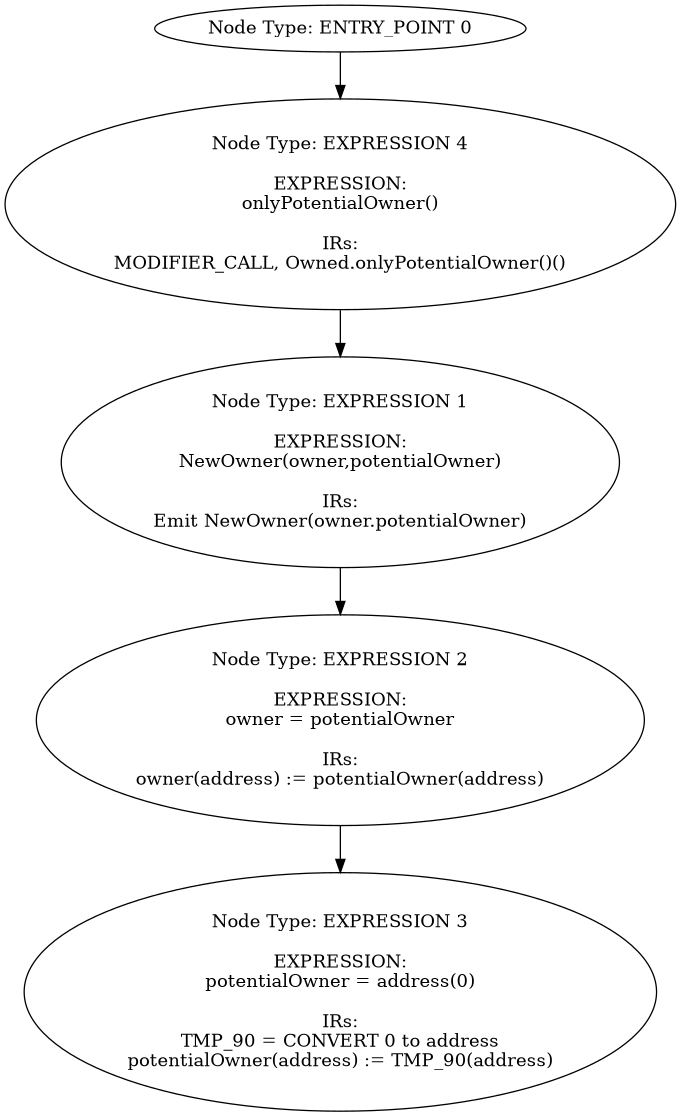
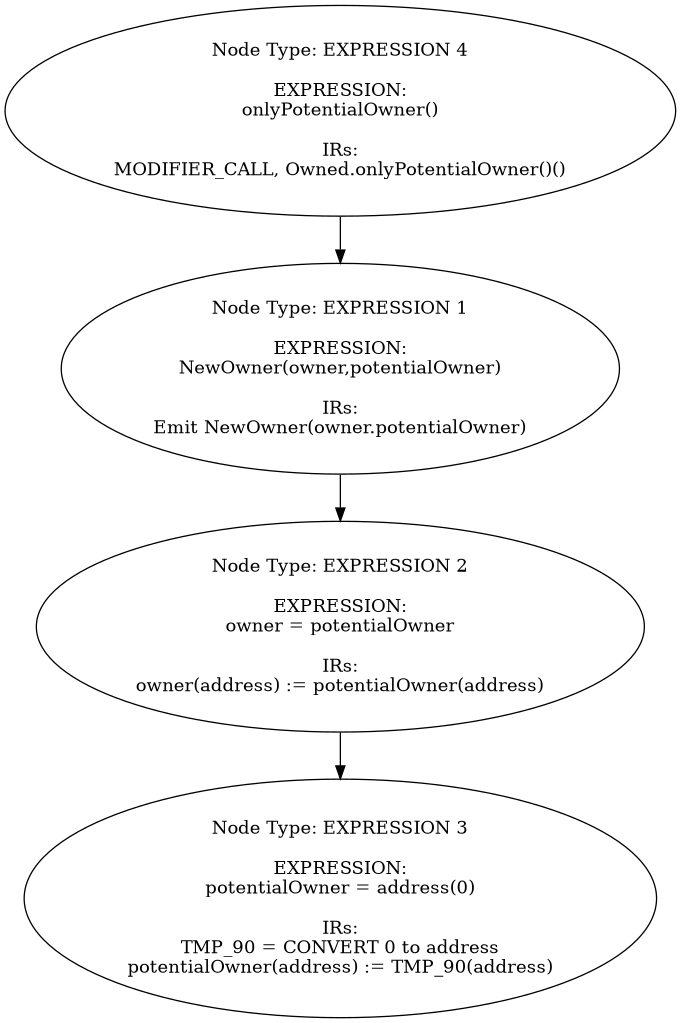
(340, 29) -> none
